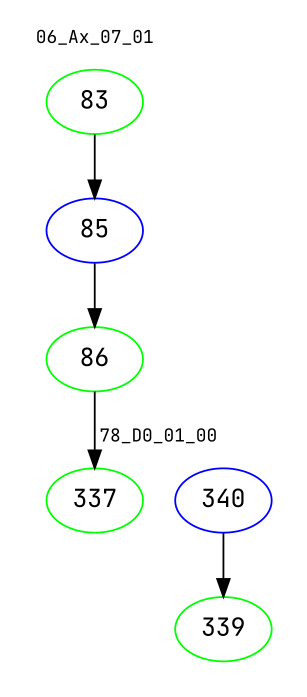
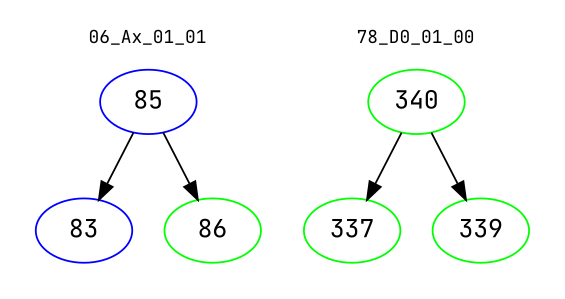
(96, 38) -> (148, 38)
(95, 102) -> (84, 231)
(95, 157) -> (120, 158)
(95, 431) -> (388, 158)
(223, 500) -> (416, 102)
